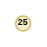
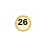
(23, 23) -> (23, 23)
